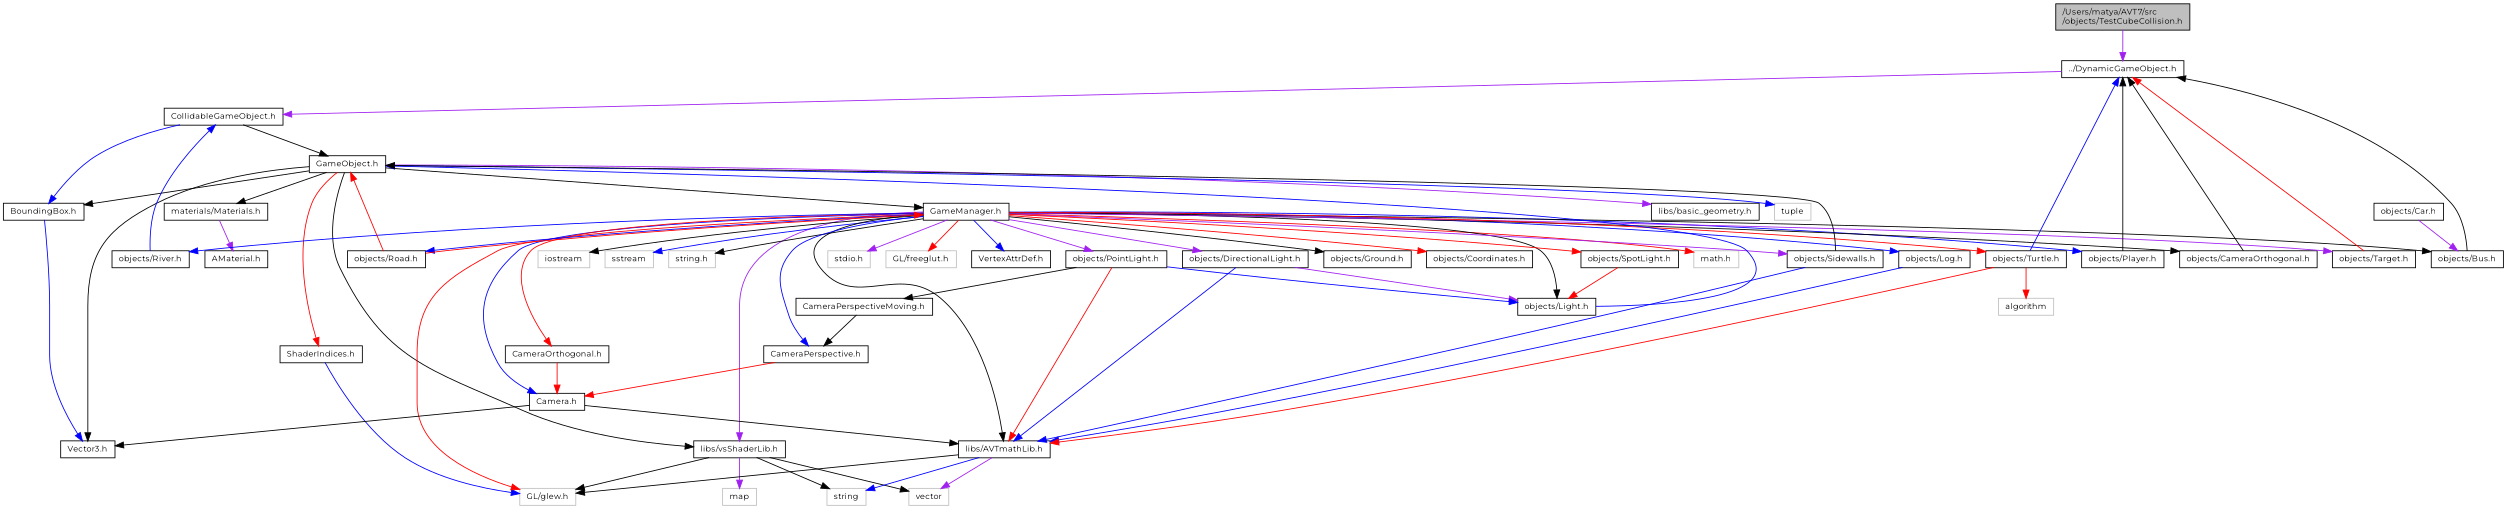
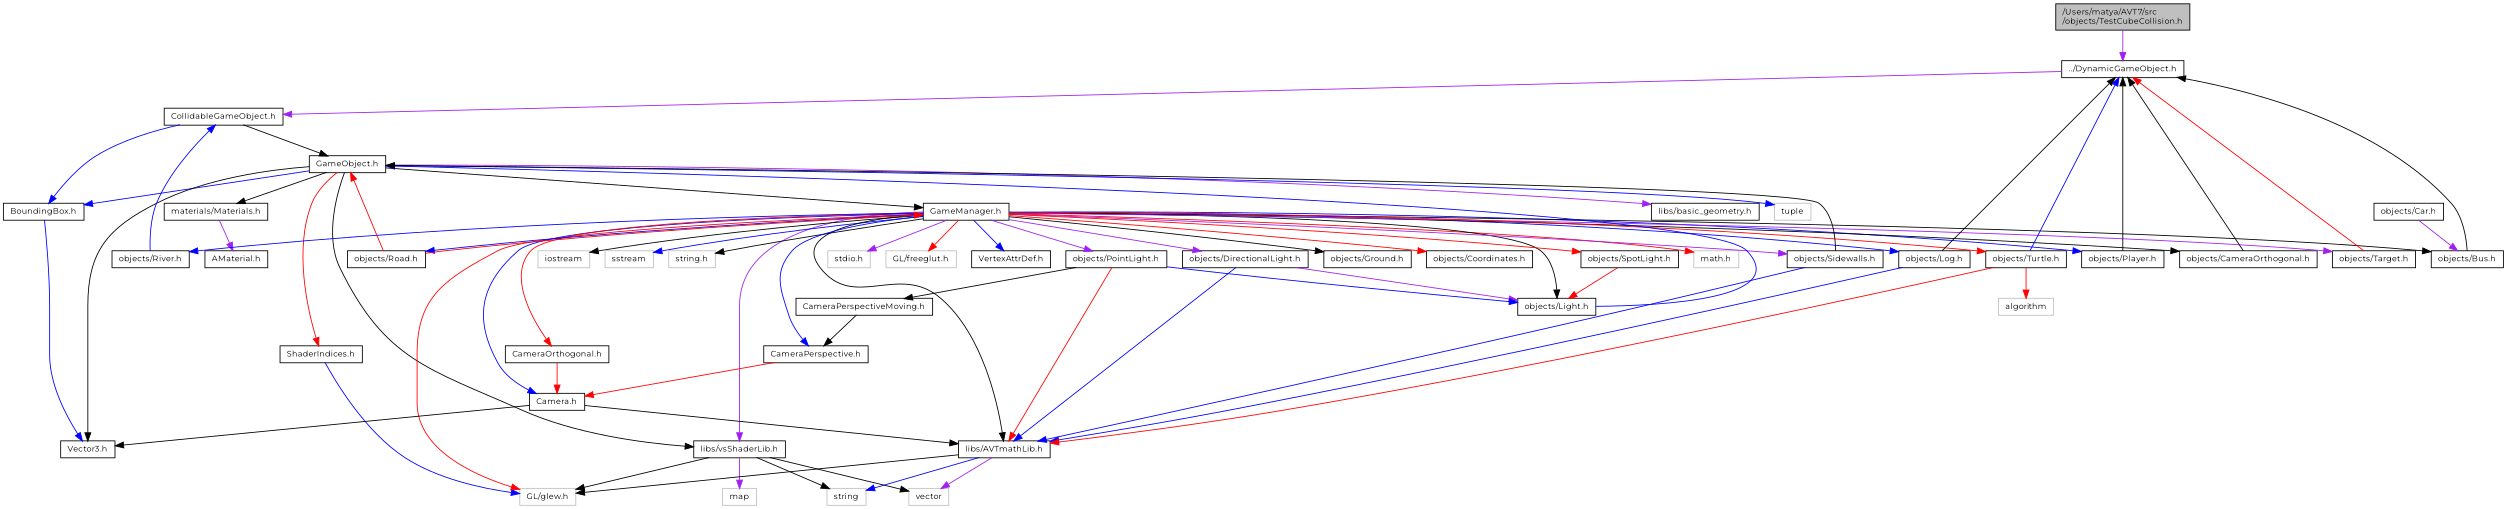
none -> (2026, 167)
(168, 192) -> (168, 192)
